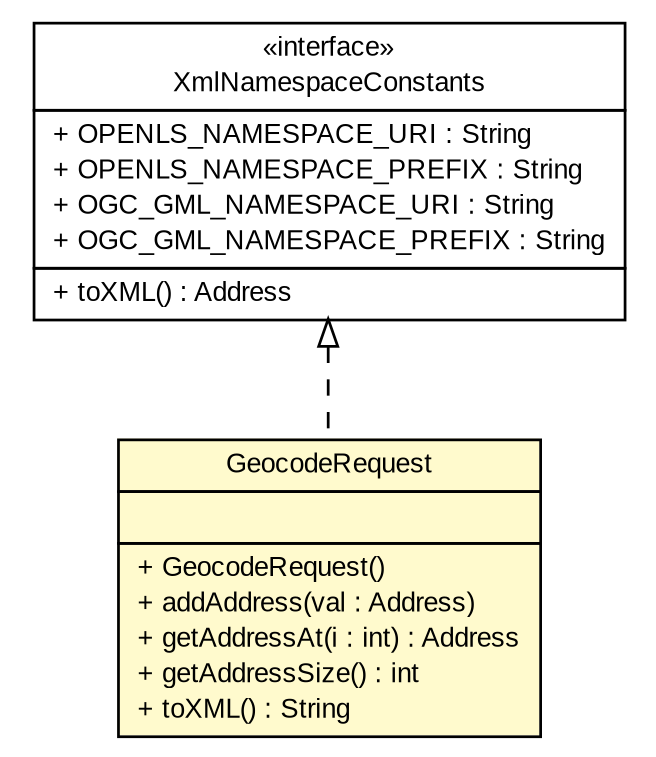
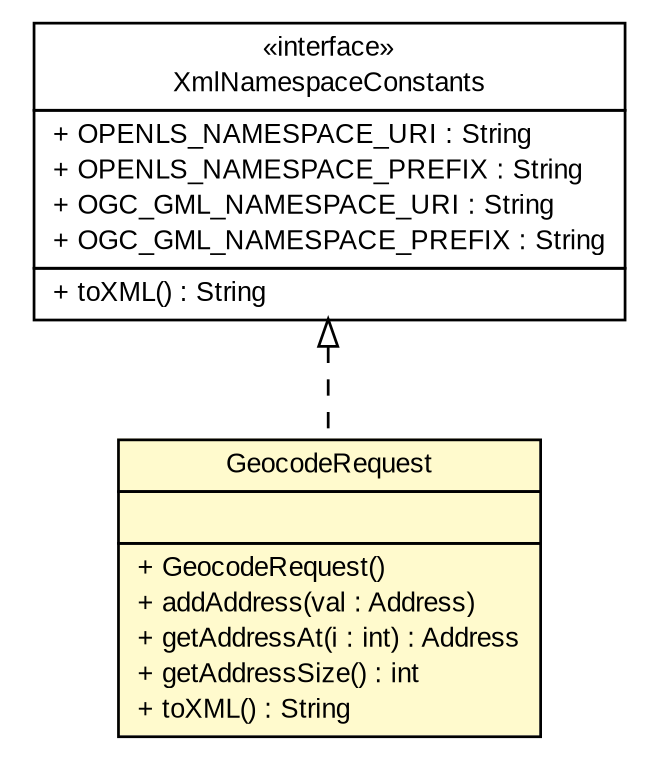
(173, 293) -> (161, 293)
